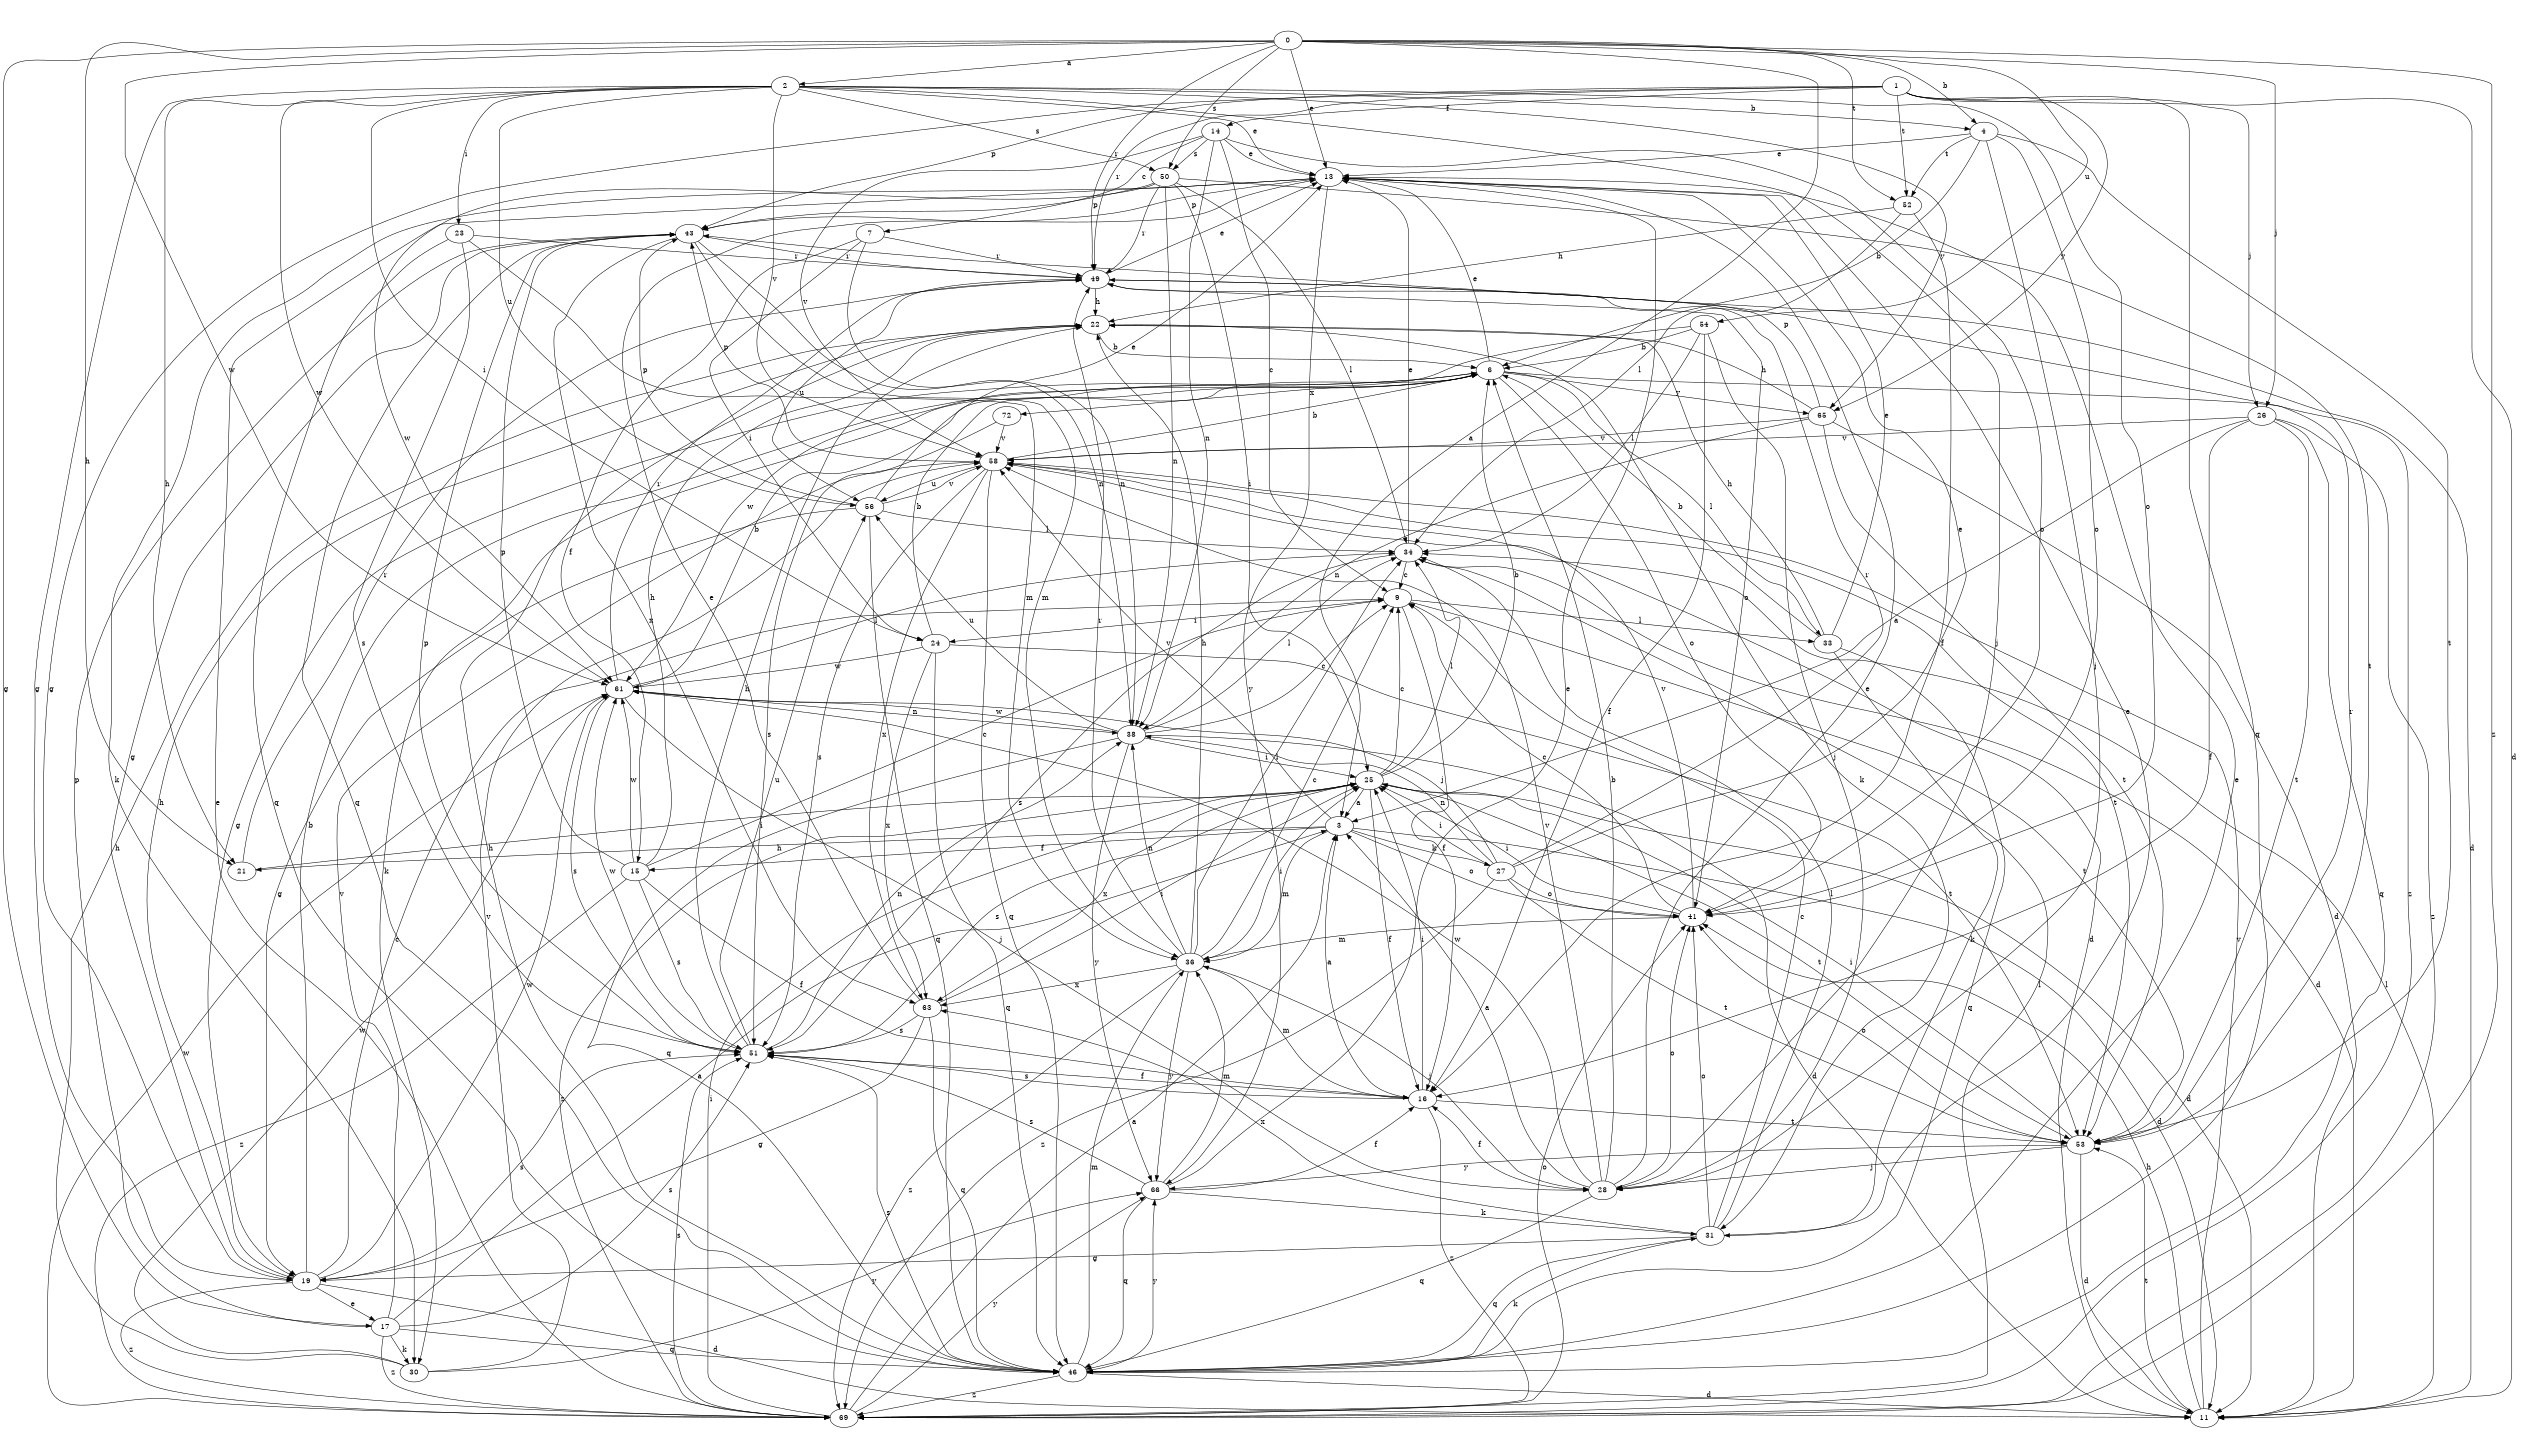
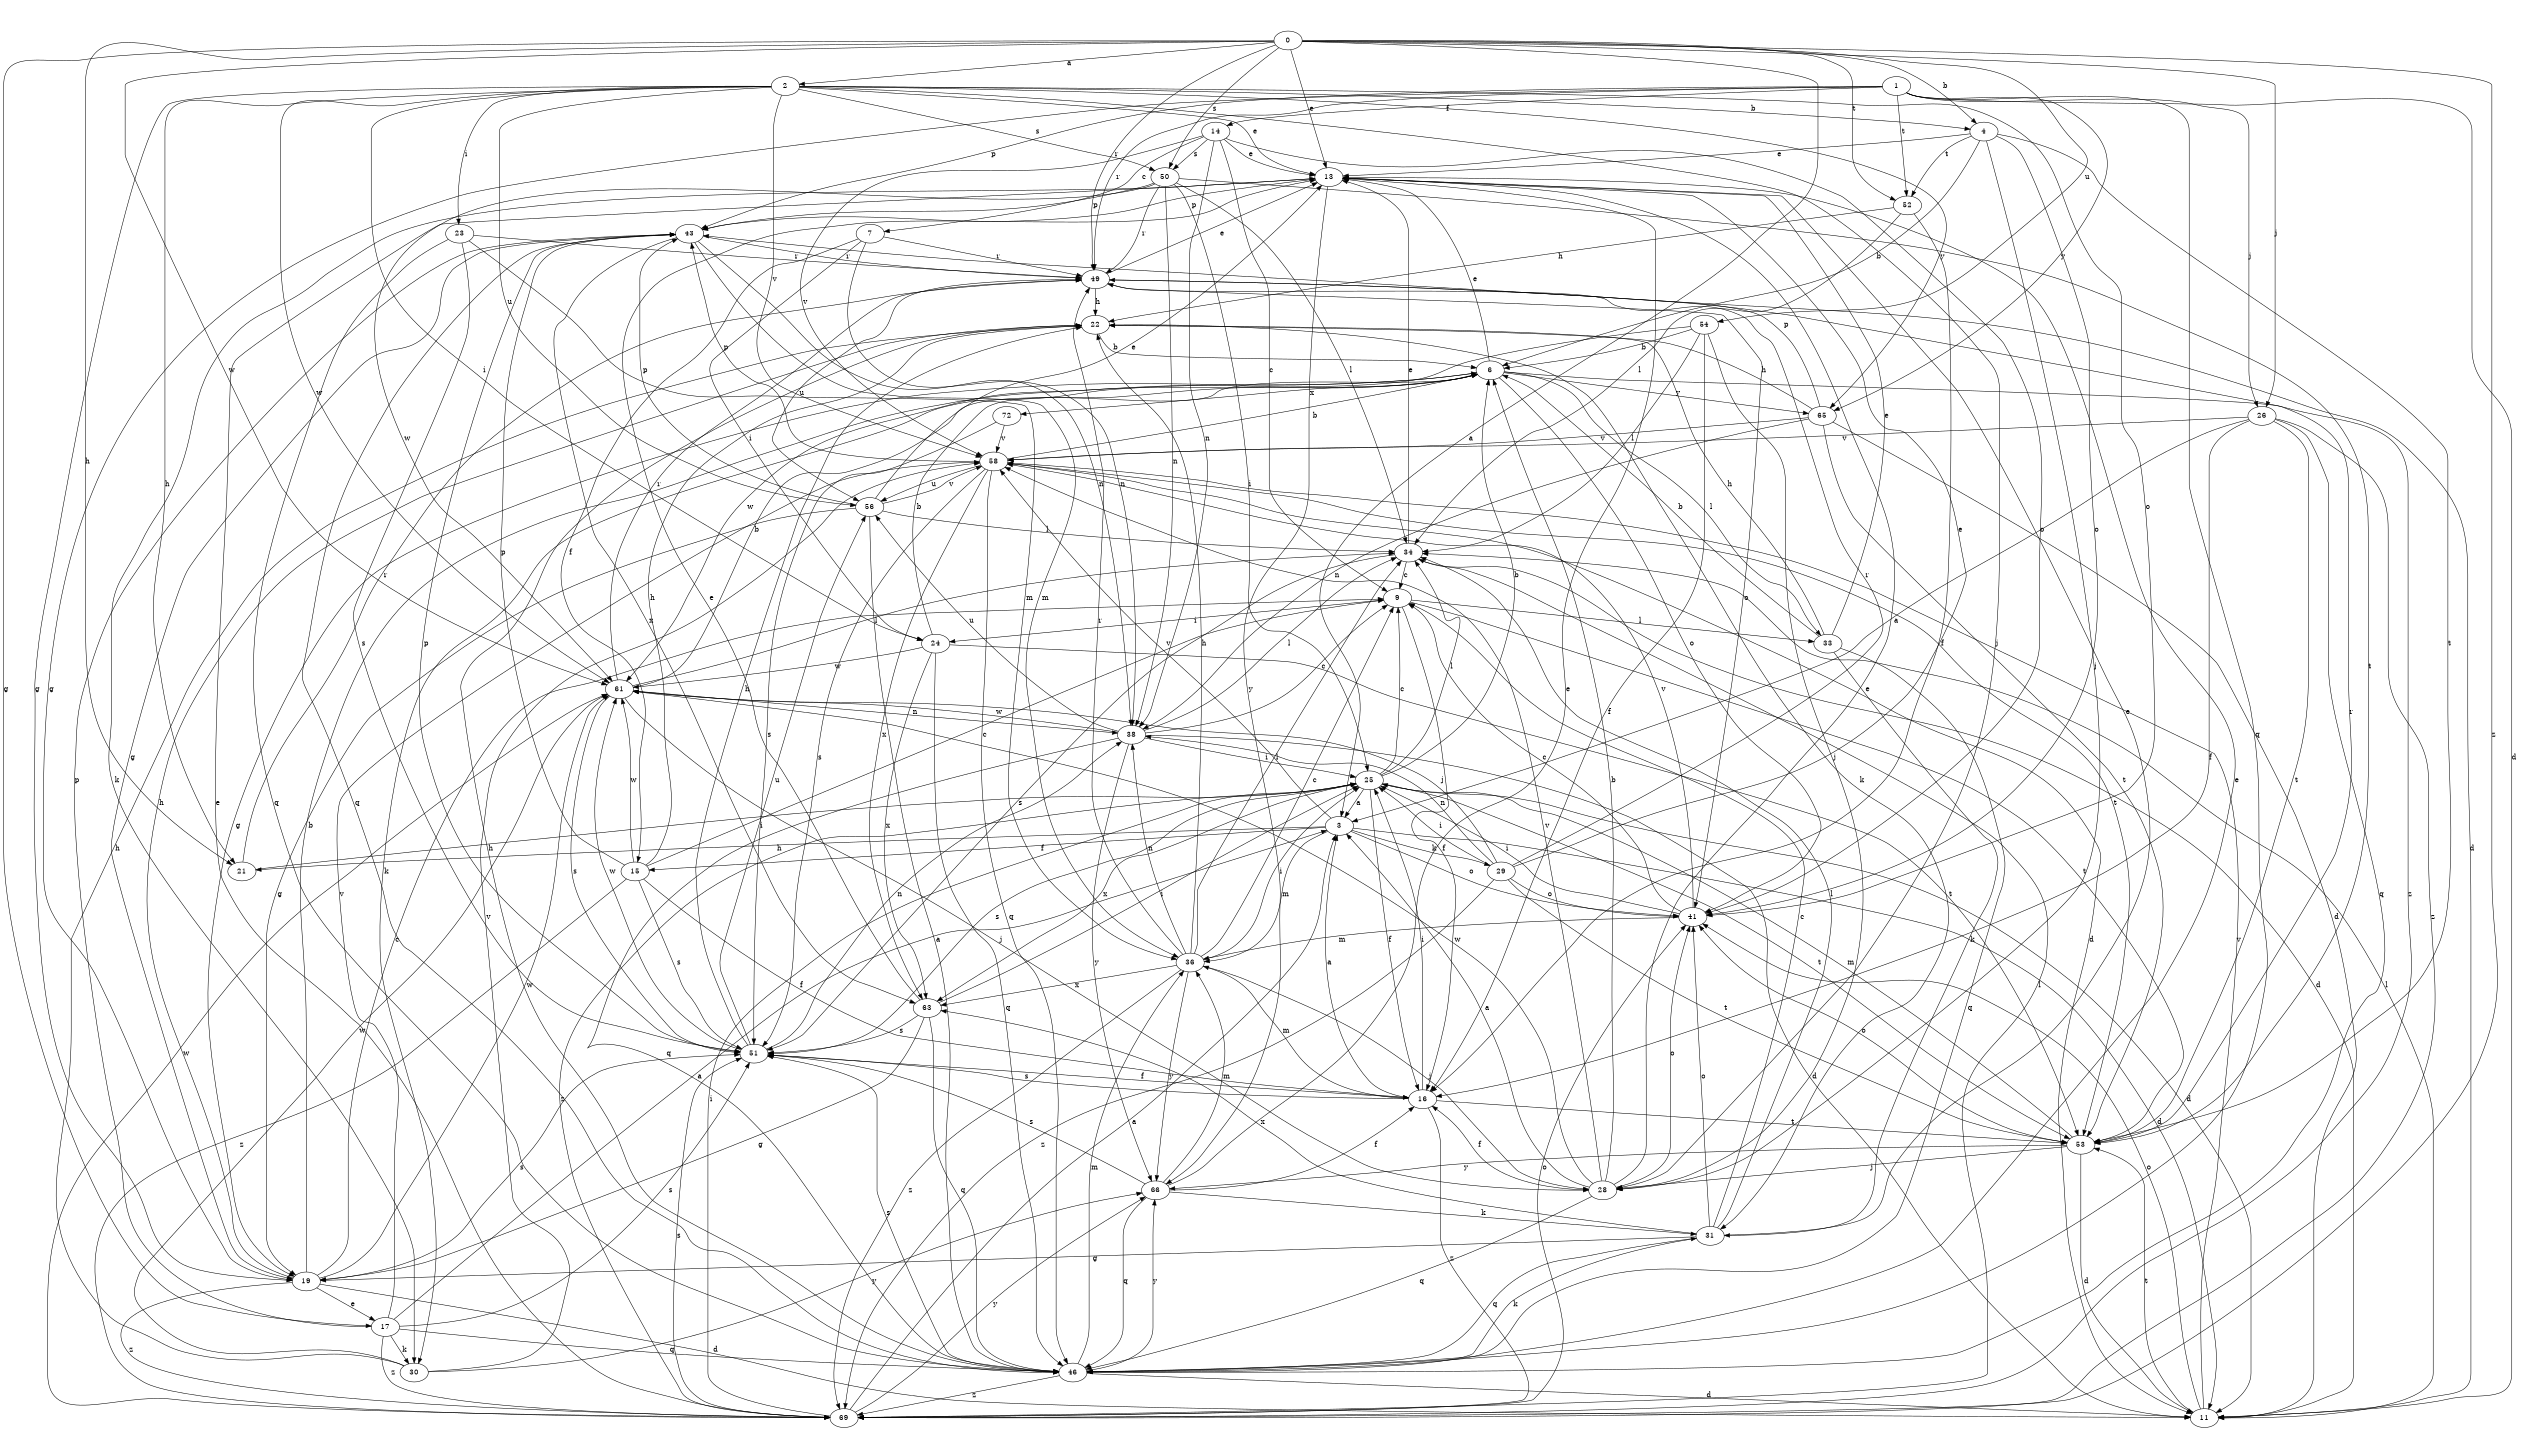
(1501, 871) -> (1501, 871)
(938, 940) -> (938, 940)
(1851, 963) -> (1851, 963)
(2149, 1168) -> (2149, 1168)
